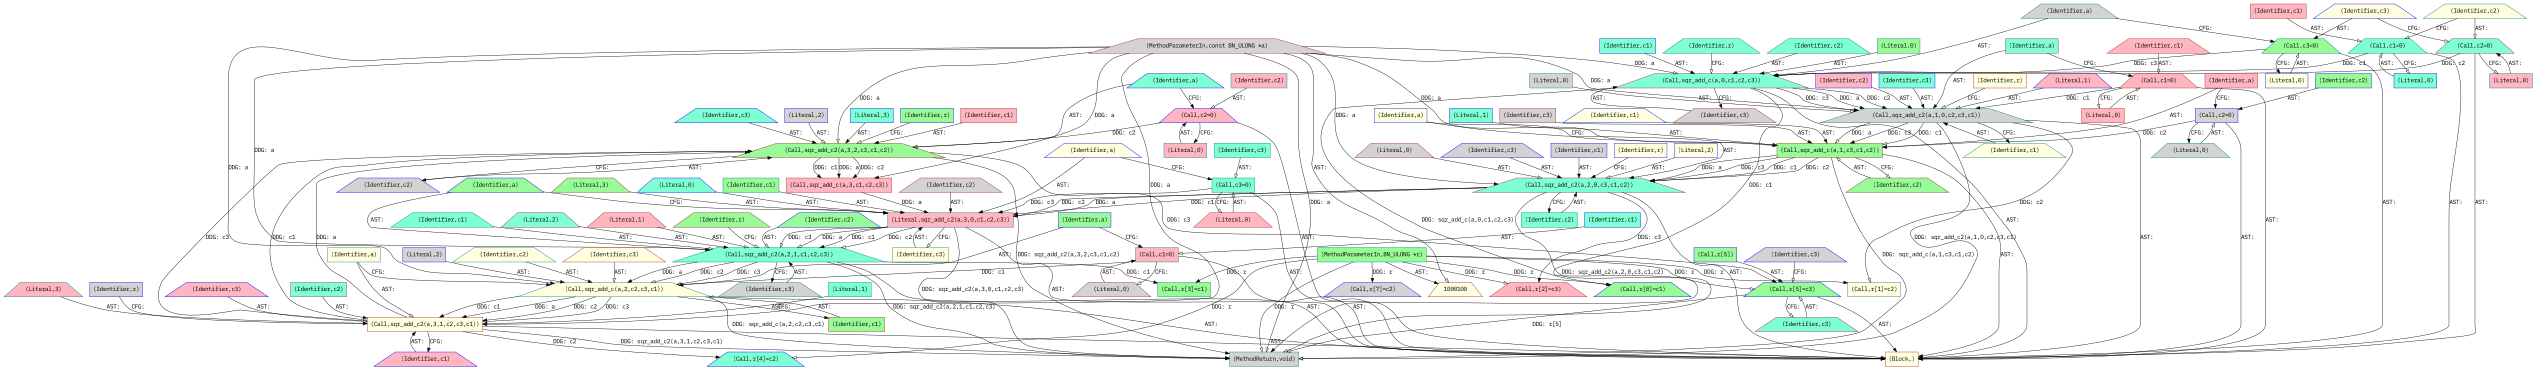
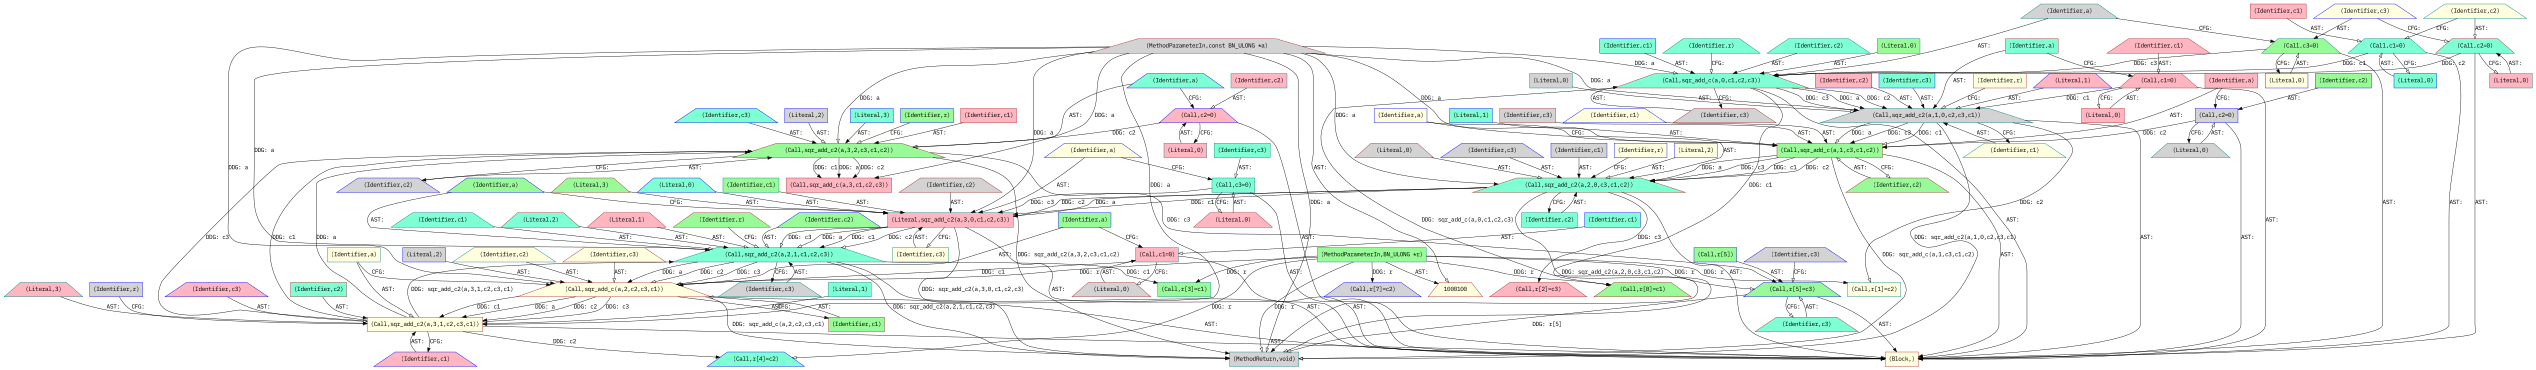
(893, 202) -> (1033, 124)
(1453, 273) -> (999, 276)
(614, 290) -> (614, 290)
(1643, 290) -> (1643, 290)
(854, 352) -> (520, 265)
